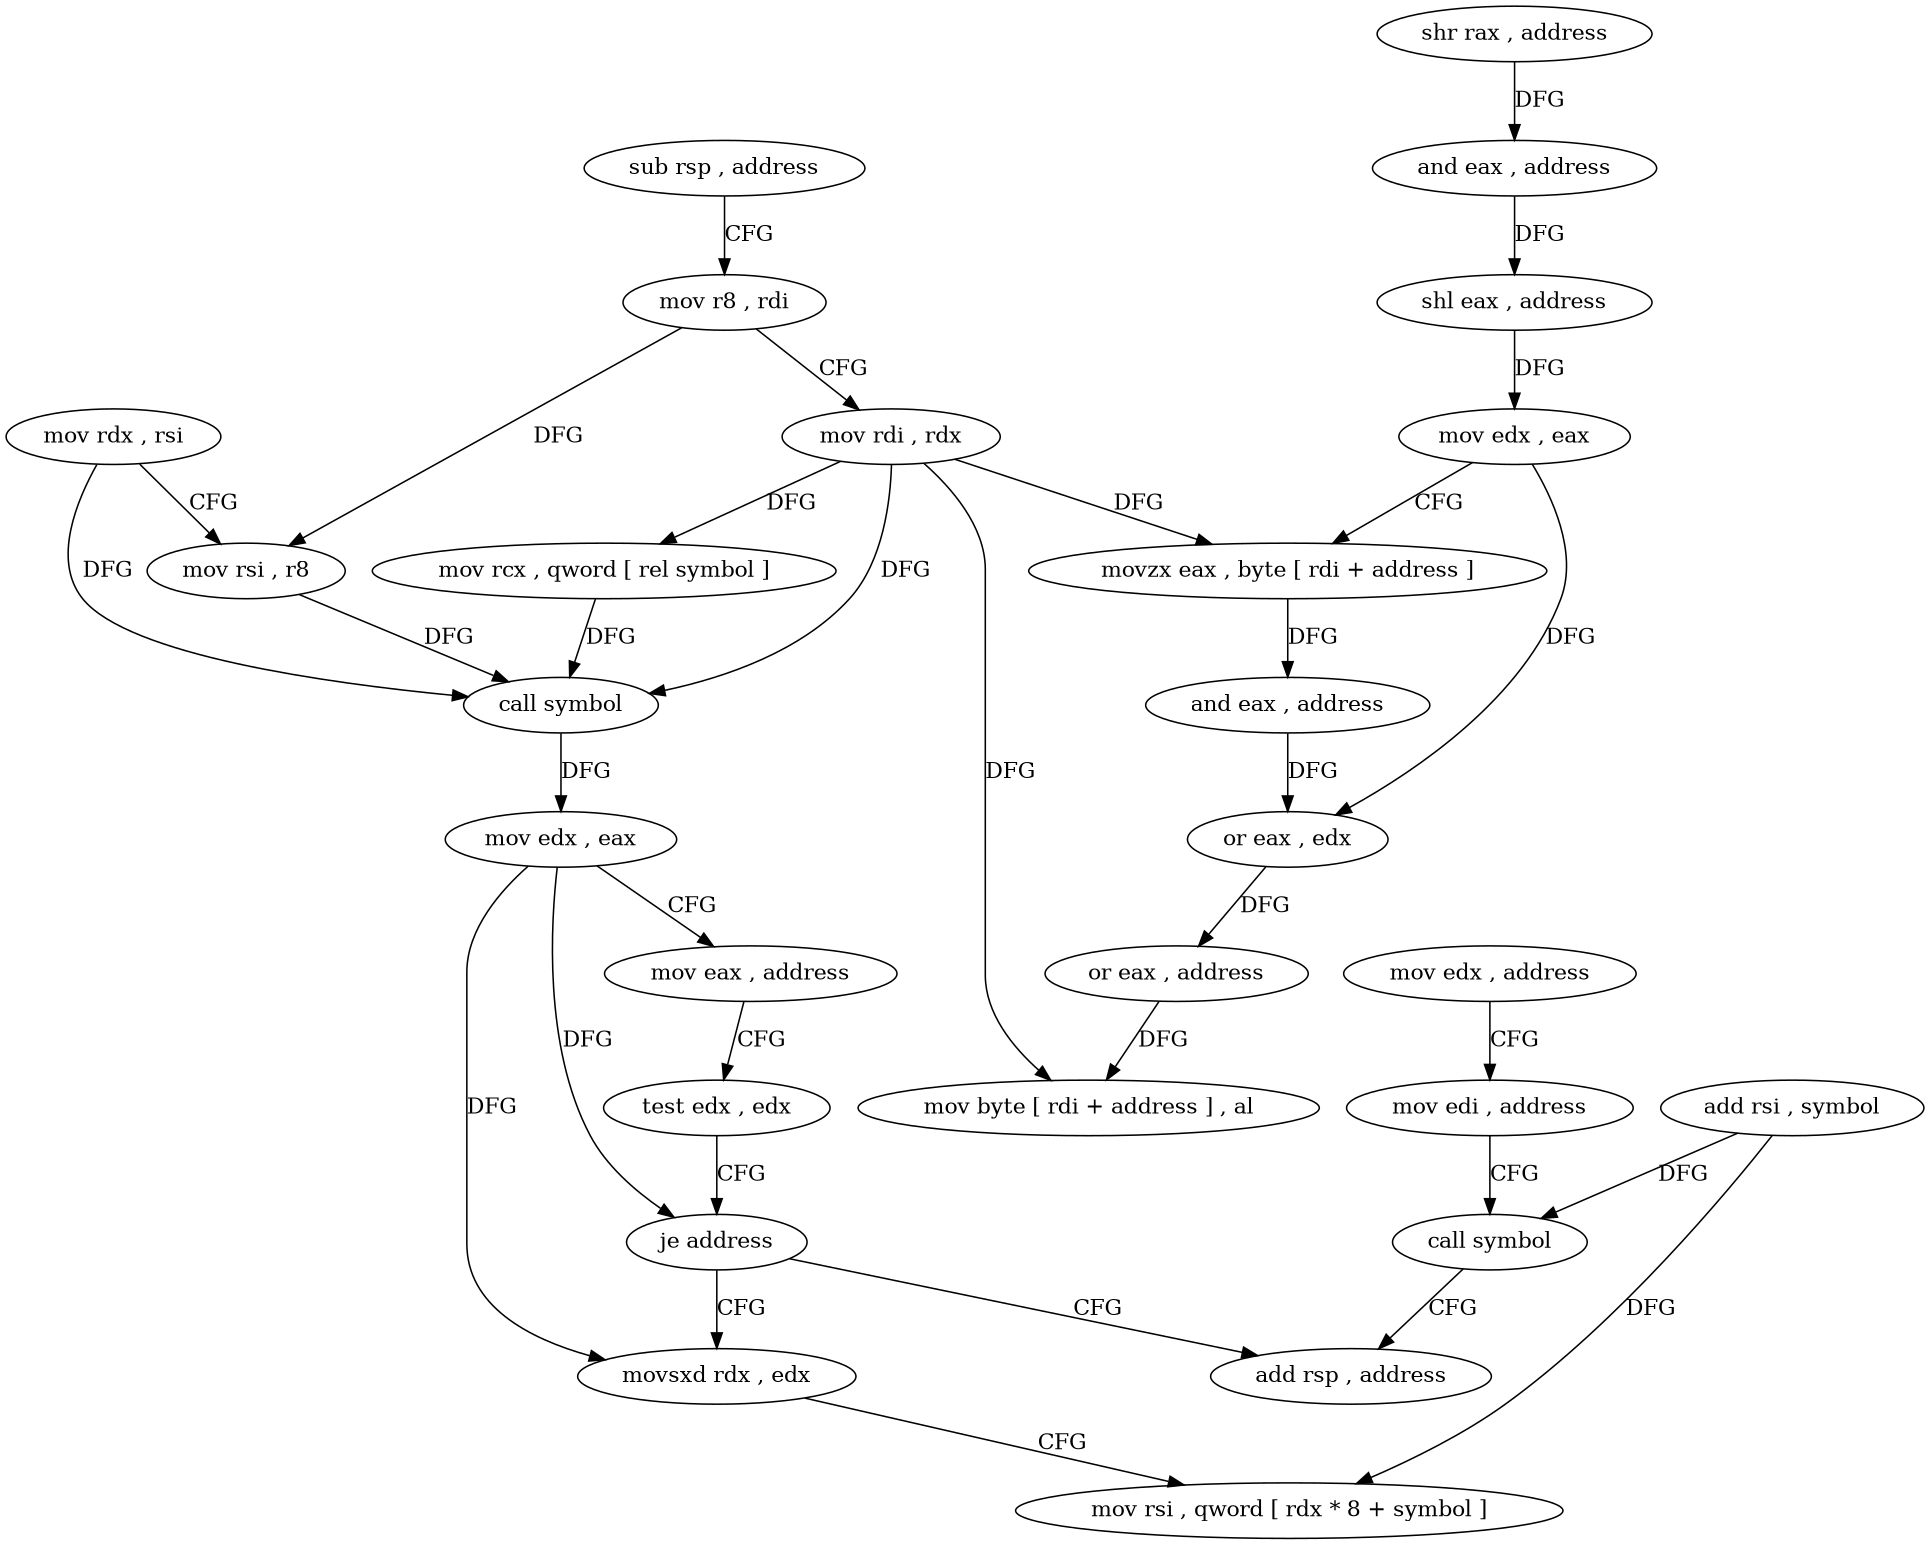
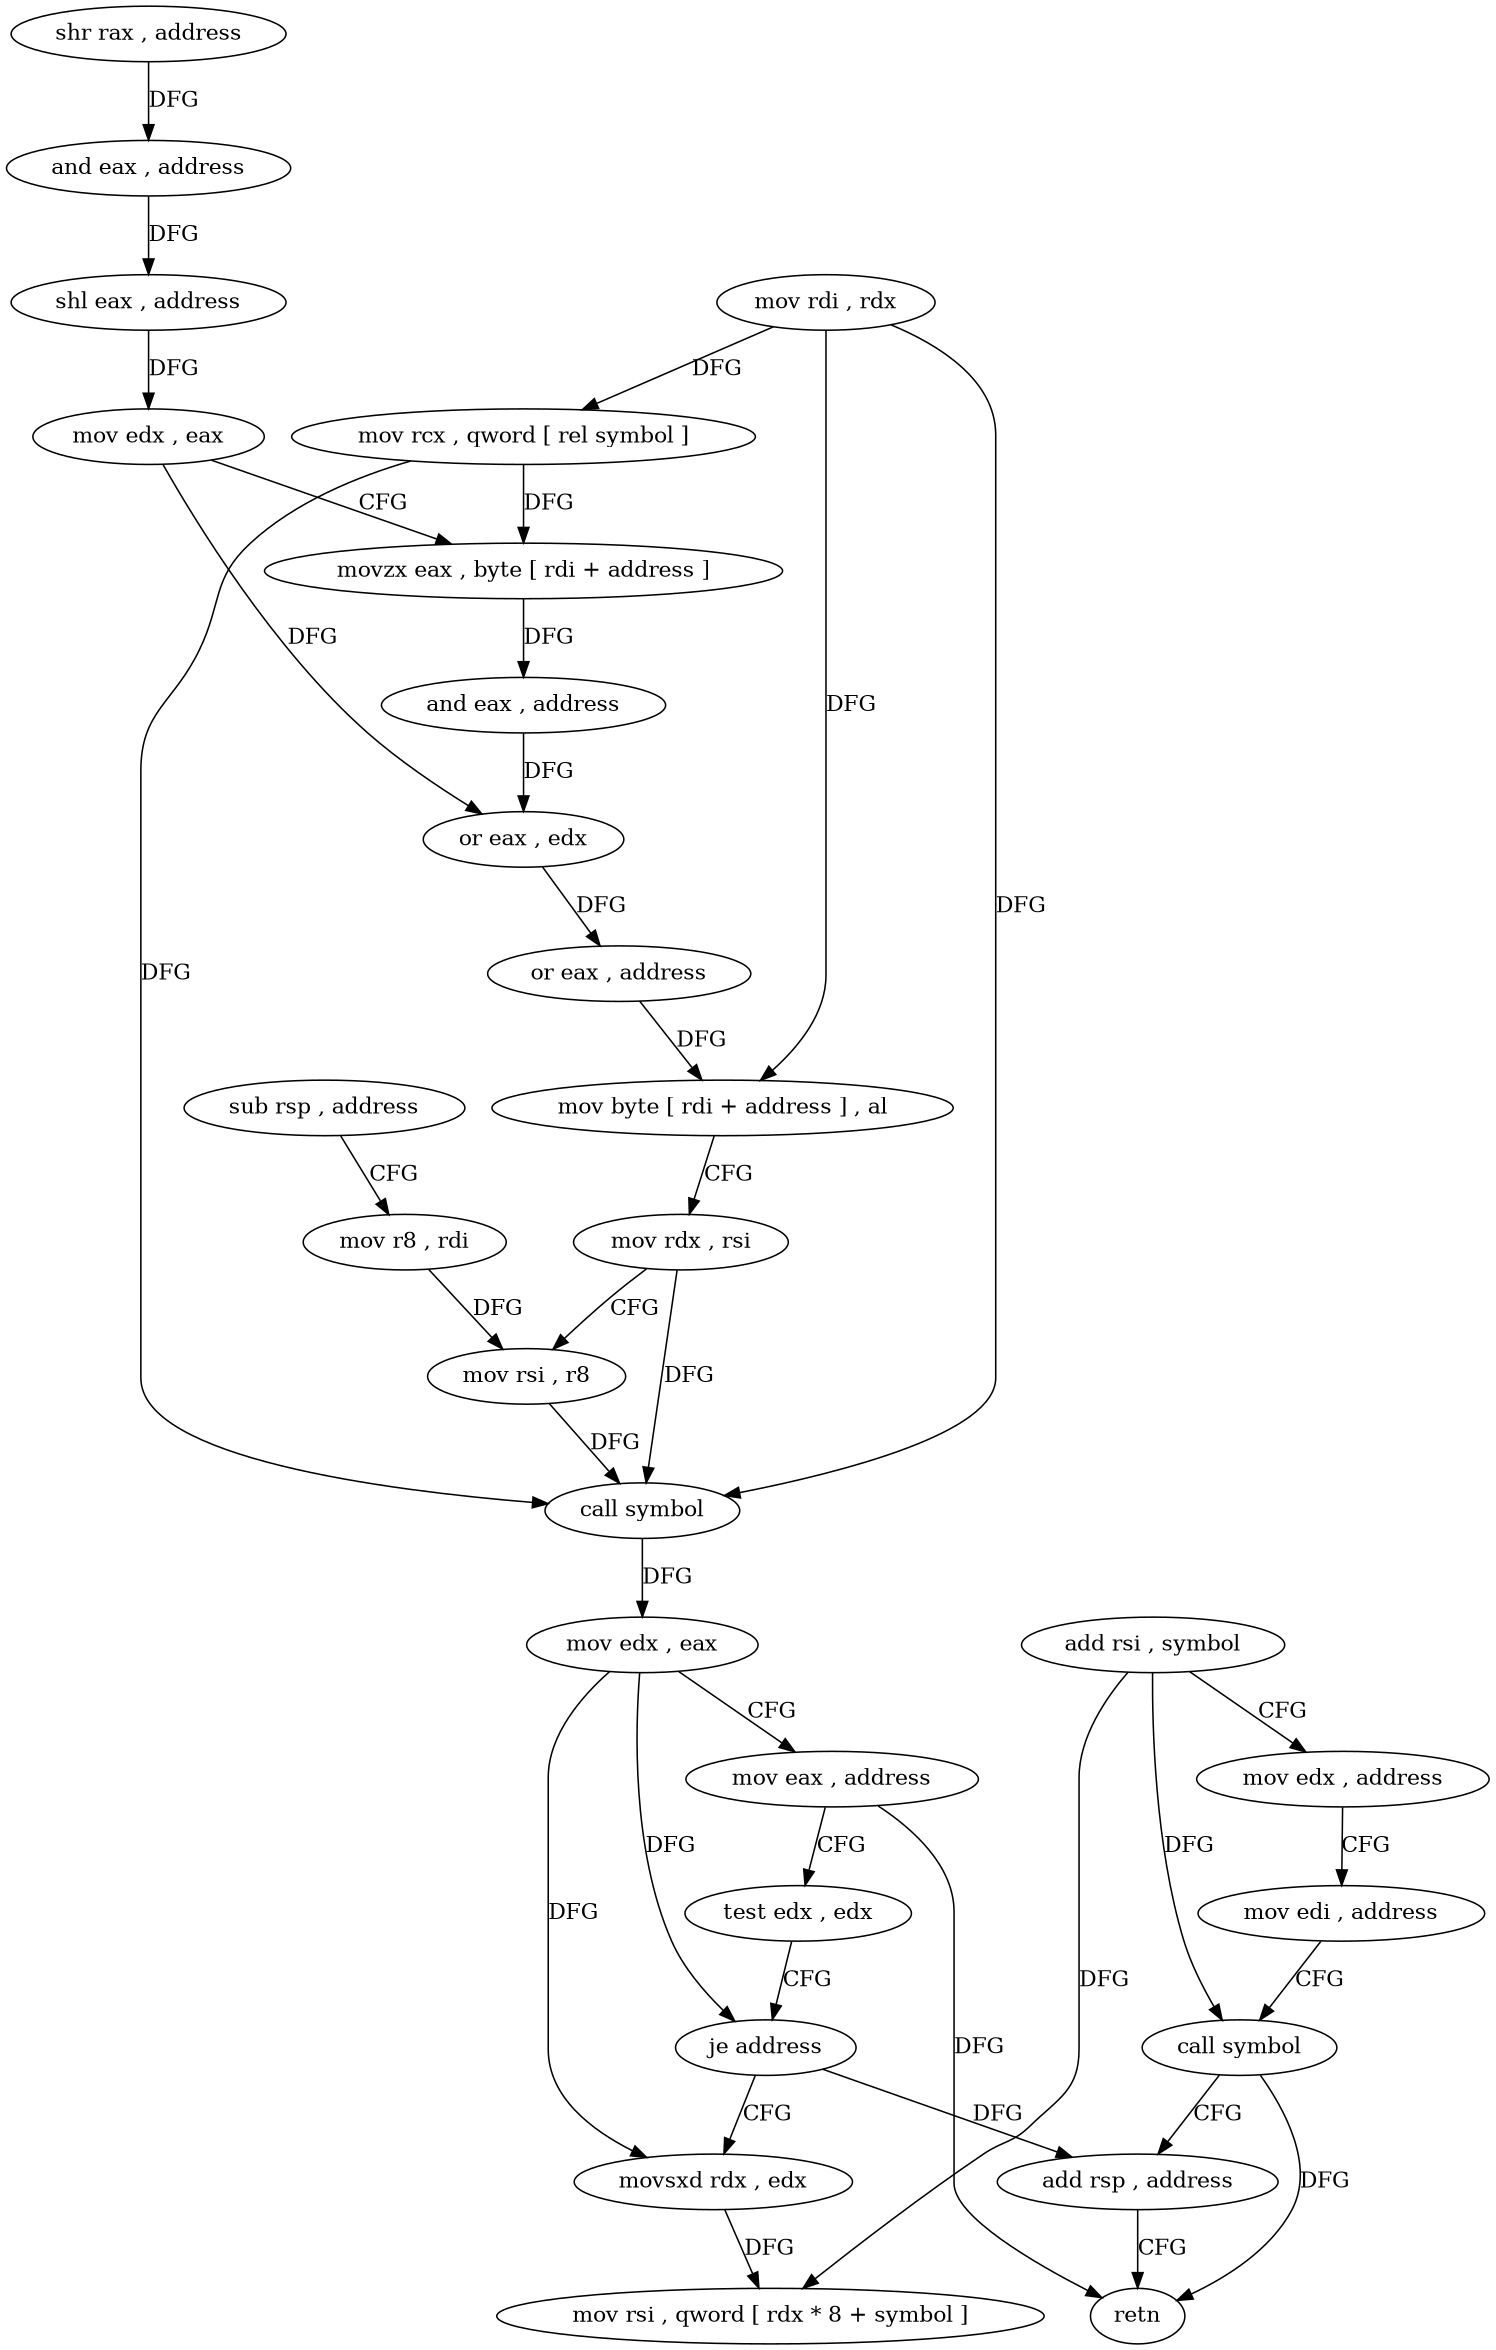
(801, 364) -> none
(1076, 499) -> (524, 496)
none -> (704, 1168)
(1098, 1309) -> (998, 2115)
(1062, 1444) -> (770, 2249)
none -> (1241, 1707)
none -> (1138, 2316)
